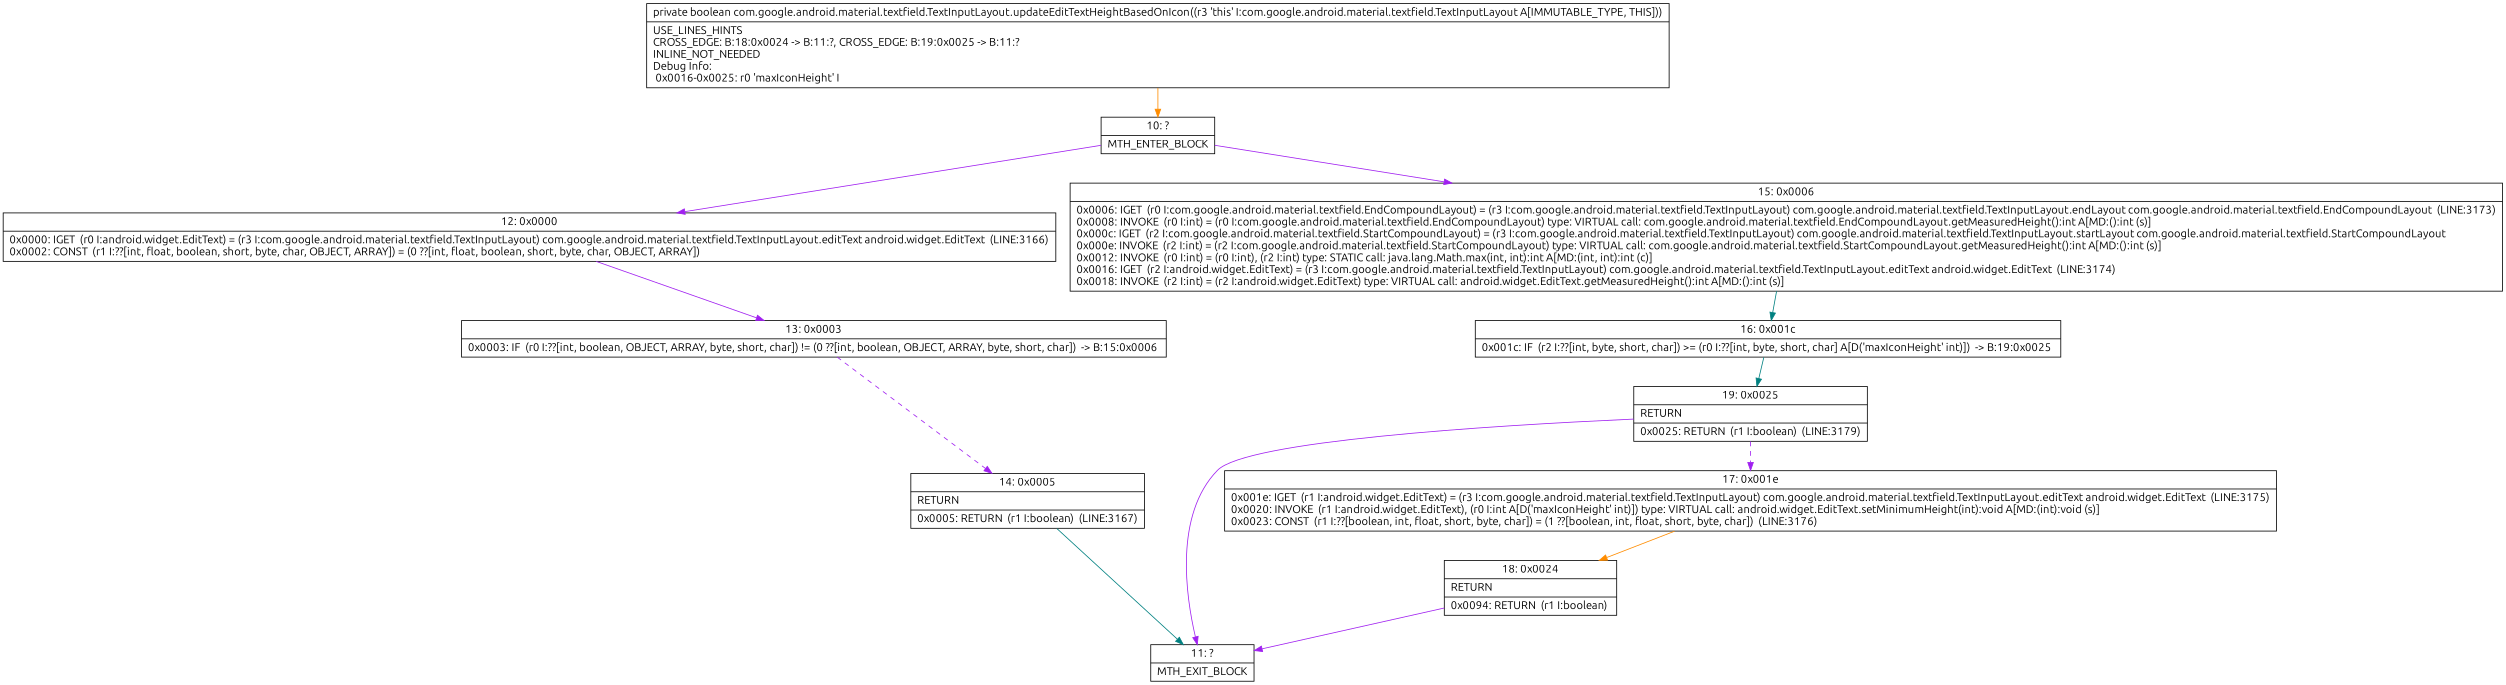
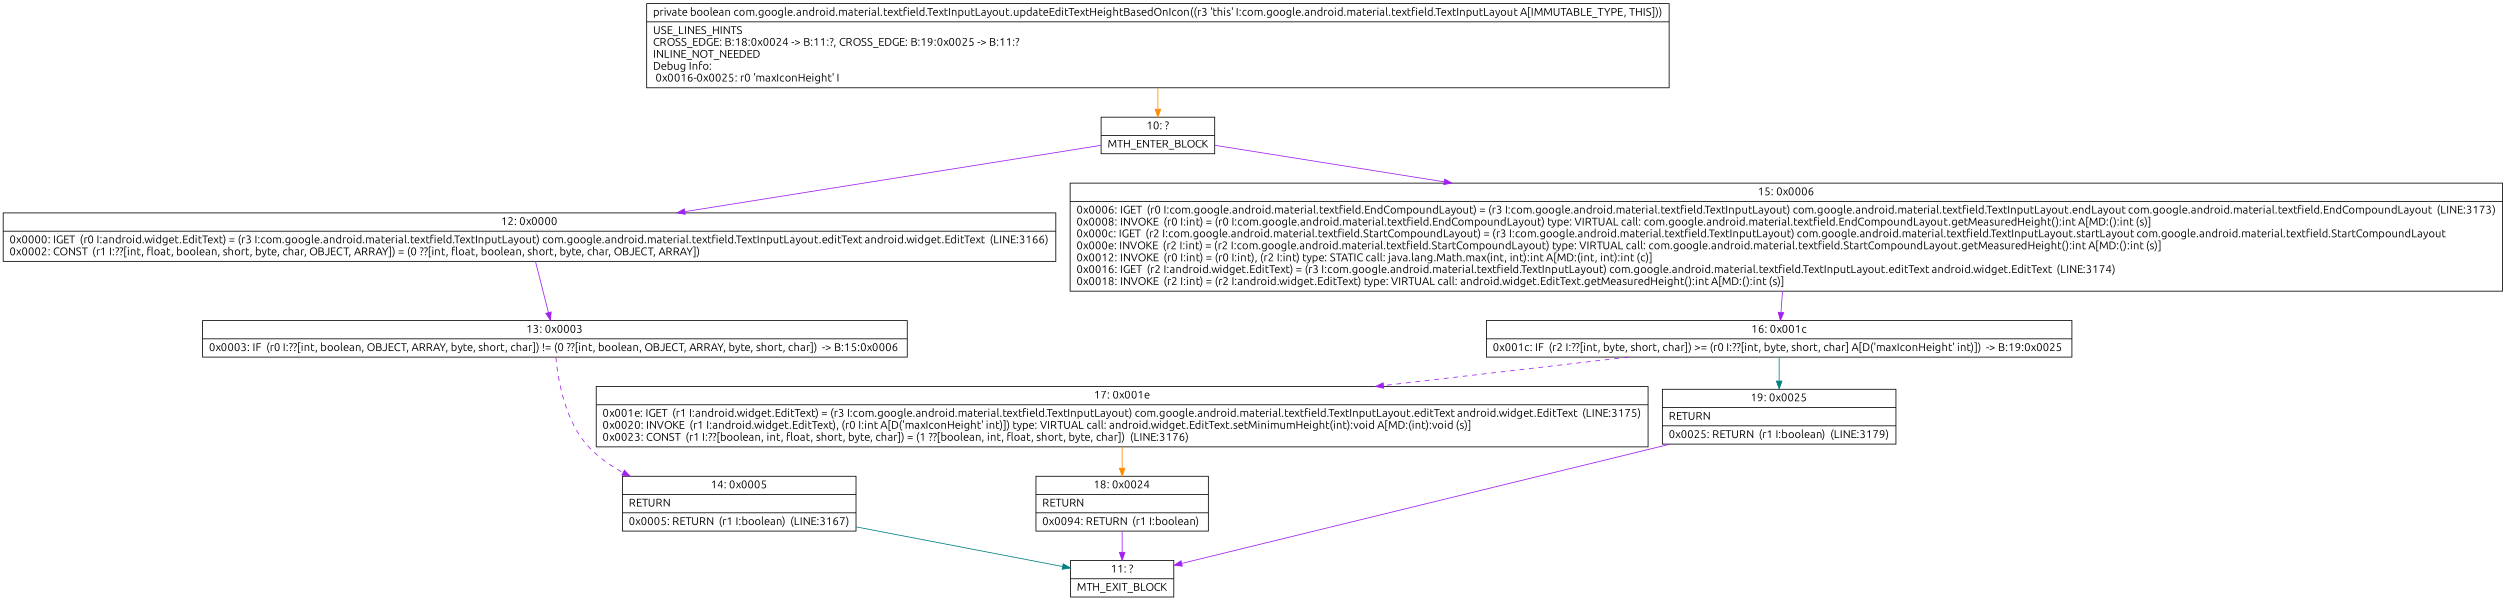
(1775, 302) -> (1782, 302)
(1751, 452) -> (1506, 371)
